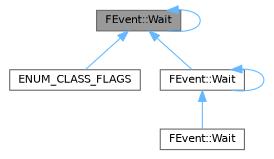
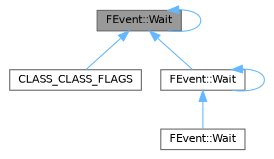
(75, 80) -> (76, 80)
